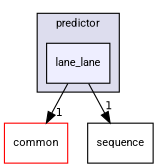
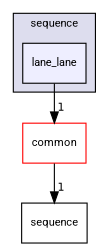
(78, 24) -> (54, 24)
(97, 99) -> (54, 178)
